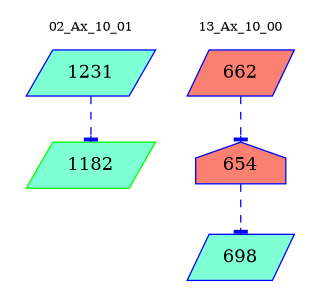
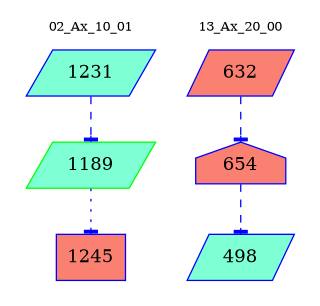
(241, 28) -> (241, 28)
(241, 73) -> (241, 73)
(91, 165) -> (91, 165)
none -> (91, 257)
(241, 257) -> (241, 257)
